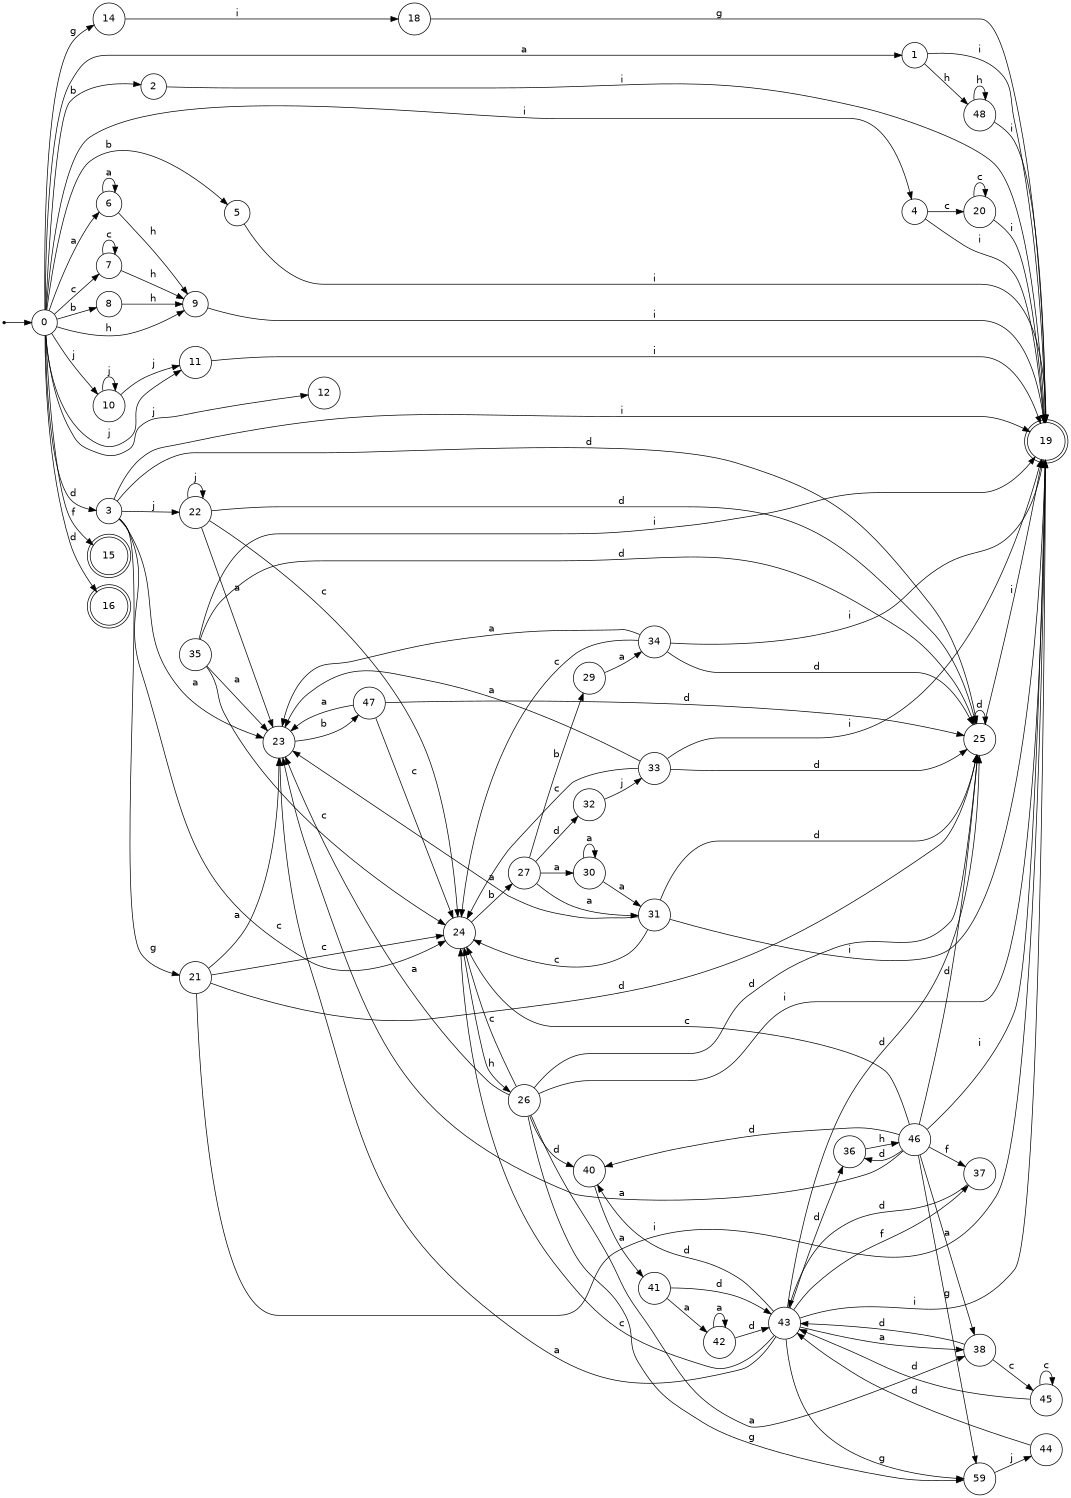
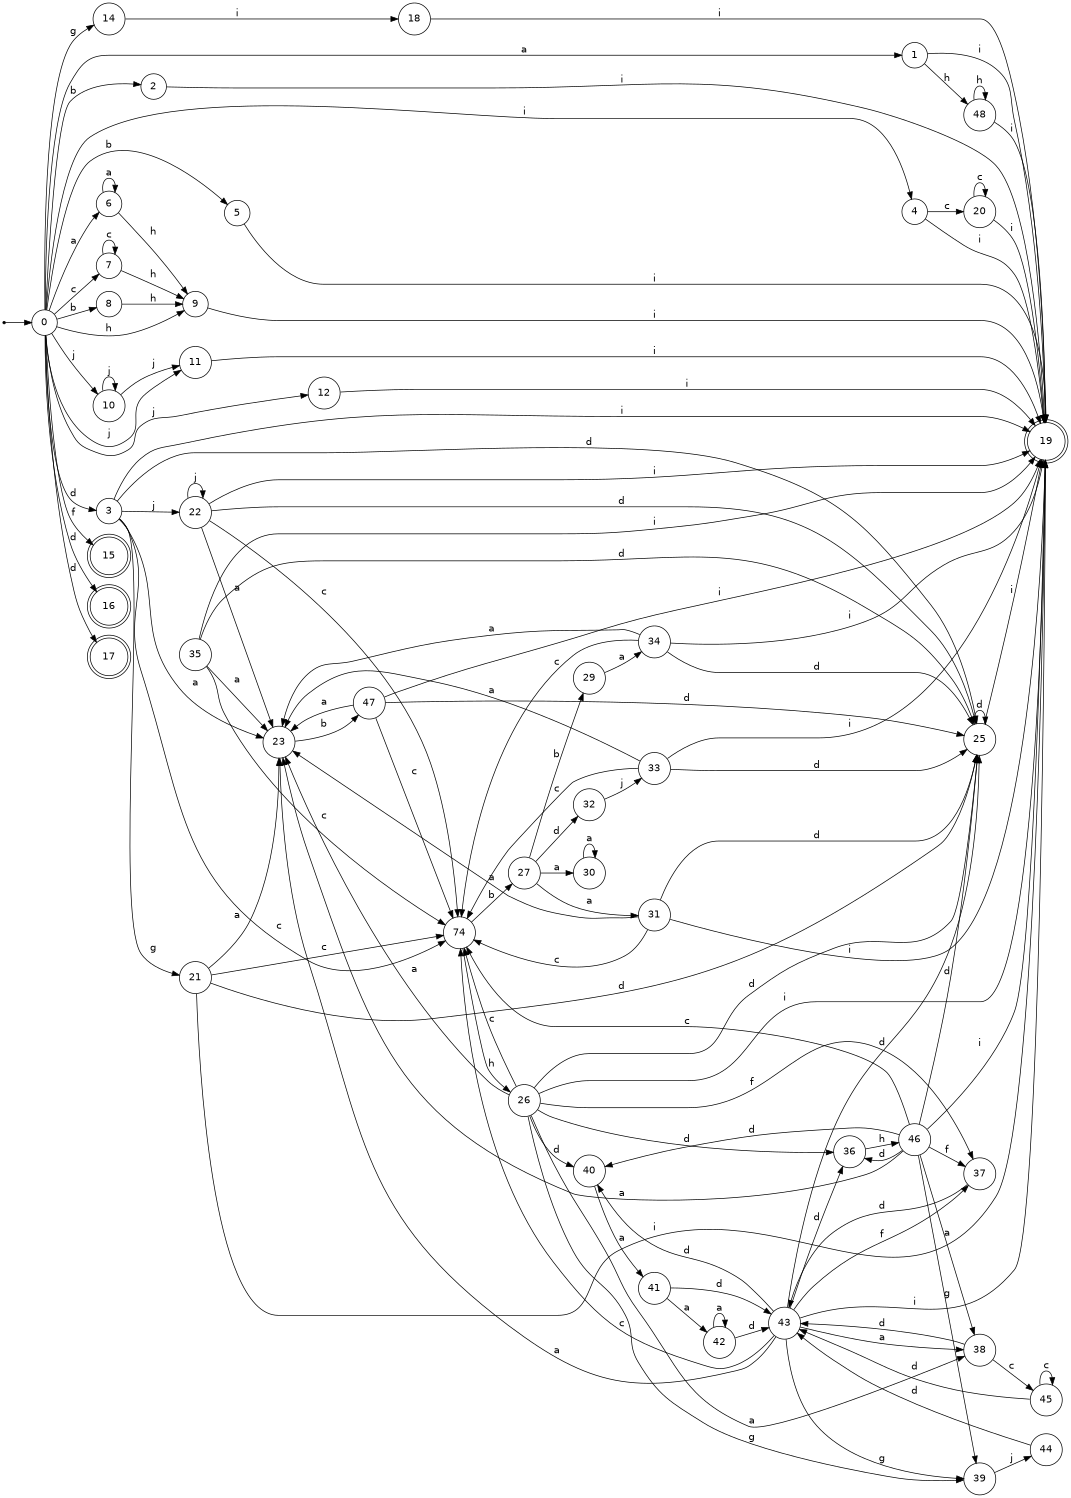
(720, 14) -> (720, 14)
none -> (691, 389)
none -> (615, 479)
none -> (723, 600)
none -> (109, 657)
(619, 892) -> none
(459, 933) -> (459, 933)
none -> (780, 1071)
none -> (672, 1144)
(980, 1479) -> (980, 1479)
